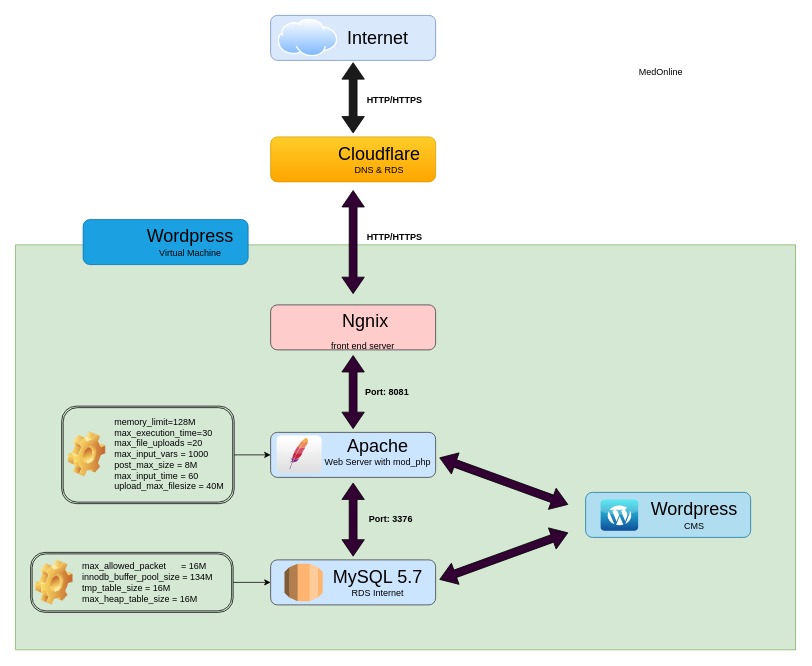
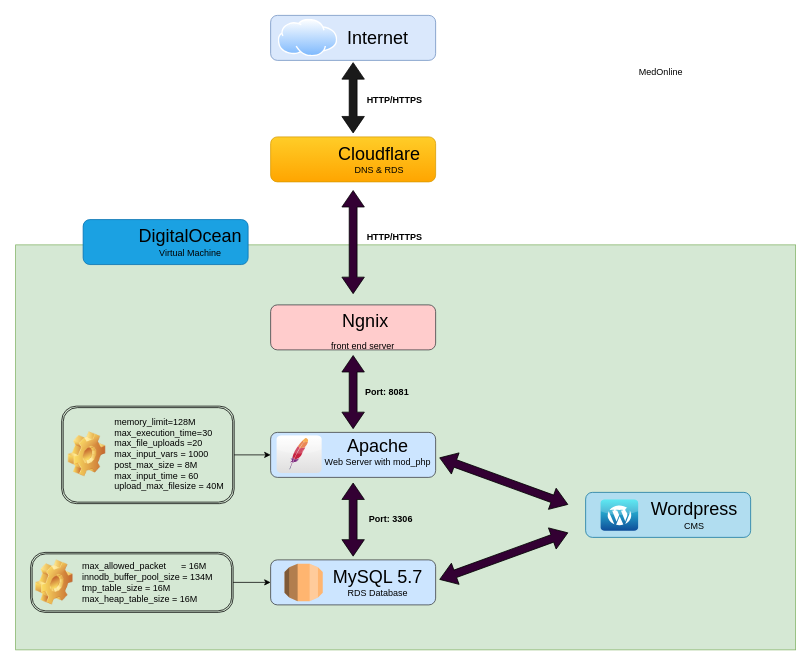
(190, 242) -> (190, 242)
(391, 519) -> (391, 519)
(378, 582) -> (378, 582)
